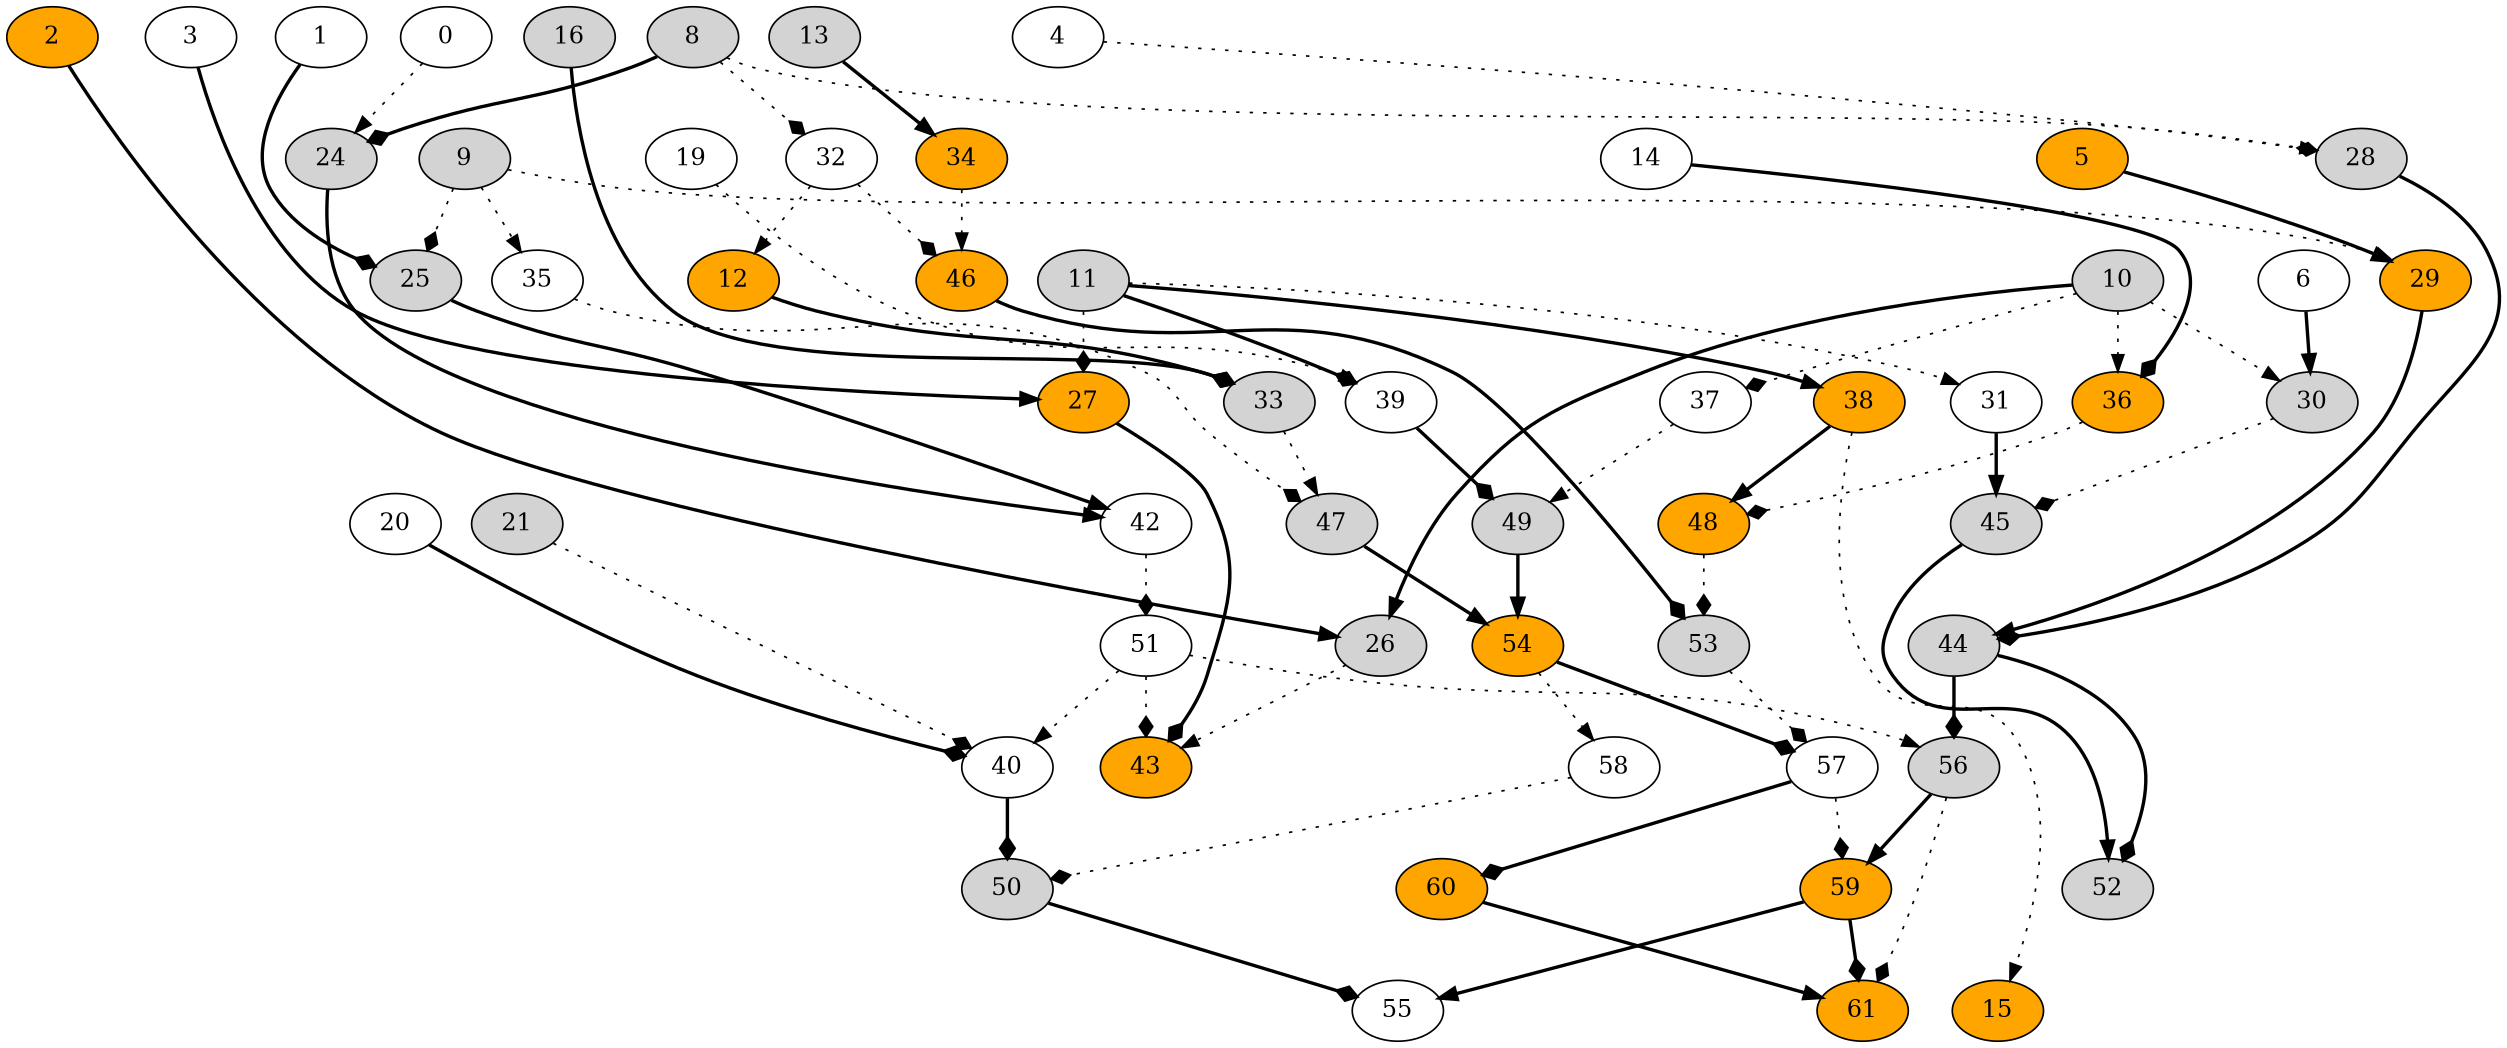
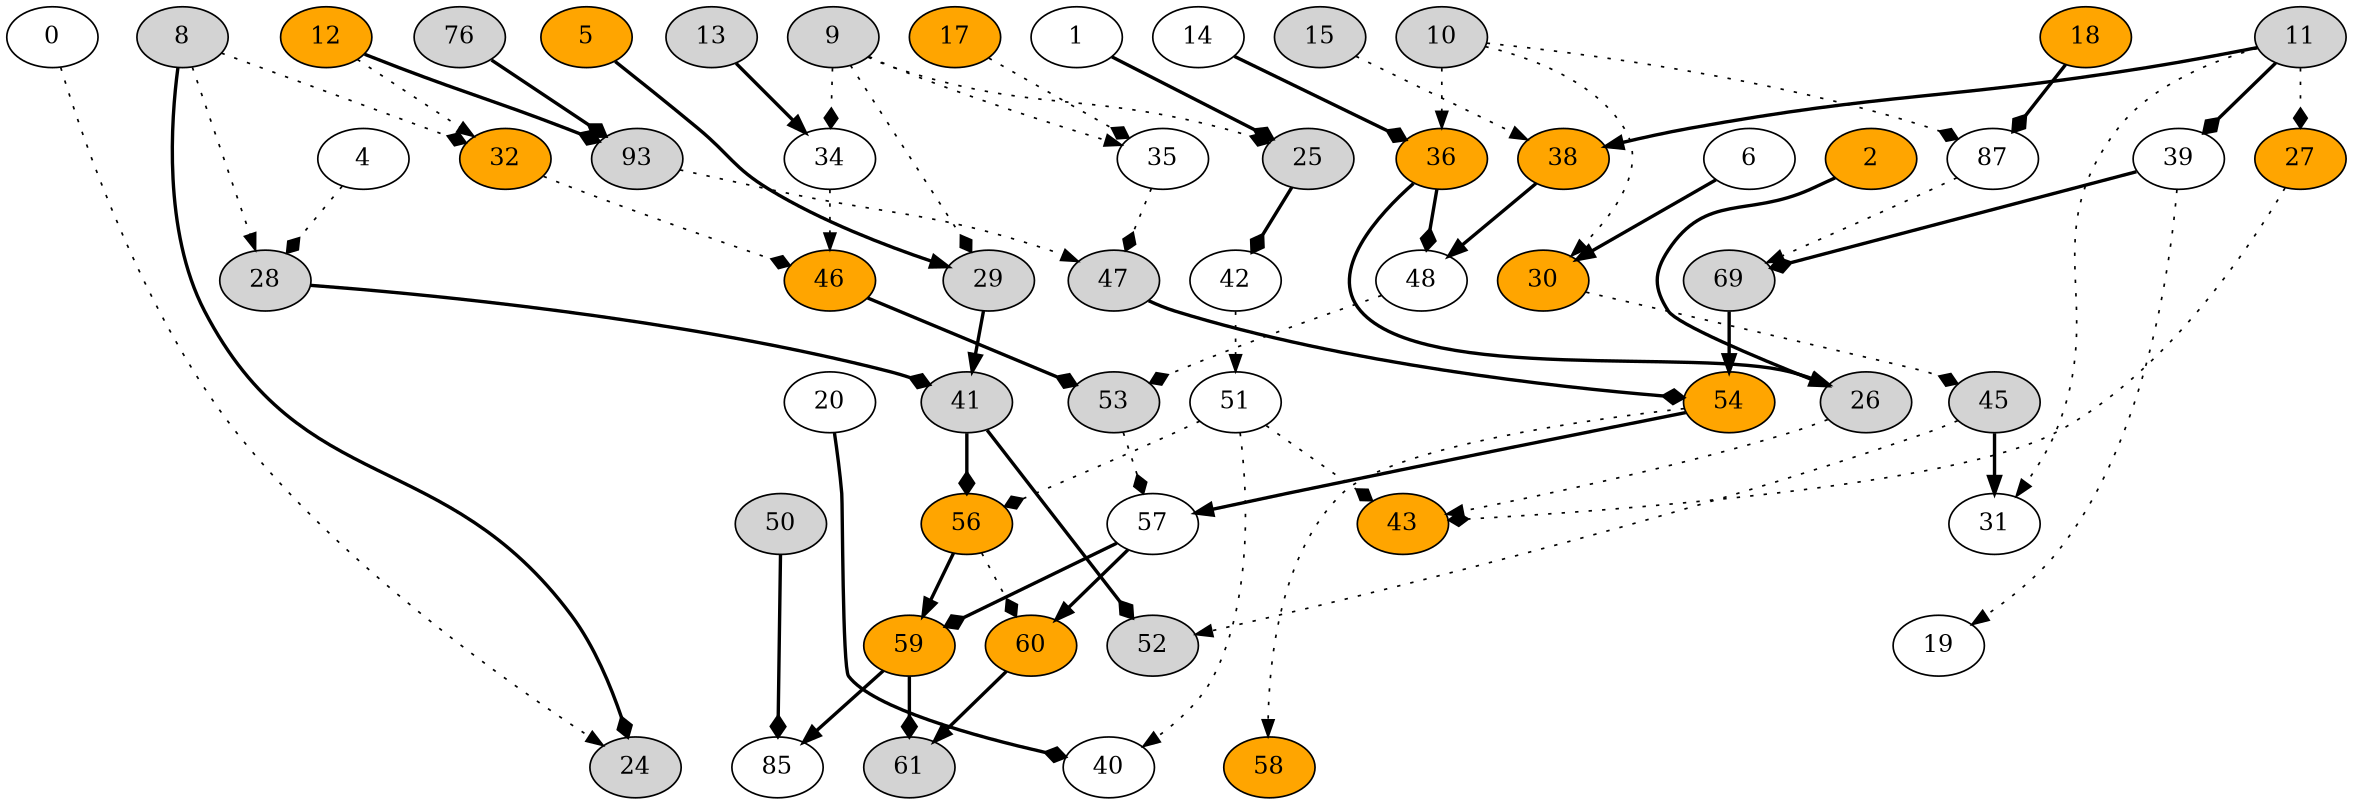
(191, 37) -> none
(570, 37) -> (460, 37)
none -> (955, 37)
none -> (2086, 37)
none -> (832, 88)
(832, 159) -> (505, 159)
(962, 159) -> (830, 159)
(1443, 201) -> (905, 150)
(788, 213) -> (408, 93)
(2426, 281) -> (989, 281)
(910, 314) -> (2126, 424)
(1668, 364) -> (1507, 356)
(789, 400) -> (1277, 211)
(1269, 402) -> (637, 159)
(1705, 402) -> (1993, 159)
(2312, 402) -> (1543, 281)
(645, 436) -> none
(1996, 463) -> (1995, 444)
(1927, 473) -> (1433, 209)
(517, 524) -> none
(1518, 524) -> (1729, 281)
(1704, 524) -> (1422, 281)
(1228, 554) -> (1933, 469)
(1146, 575) -> (1236, 333)
(1418, 580) -> (1403, 363)
(1954, 646) -> (967, 402)
(1529, 692) -> (1112, 461)
(1891, 693) -> (1430, 92)
(1682, 709) -> (1449, 460)
(2002, 709) -> (1588, 536)
(1614, 767) -> (1269, 767)
(1954, 767) -> (967, 524)
(1007, 818) -> none
(1838, 818) -> (1040, 580)
(1647, 825) -> (1092, 585)
(1321, 826) -> none
(1920, 882) -> (994, 576)
(1398, 1011) -> (778, 767)
(1863, 1011) -> (909, 767)
(1998, 1011) -> (1320, 37)
